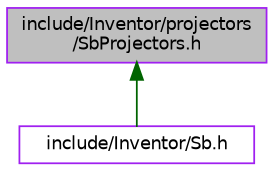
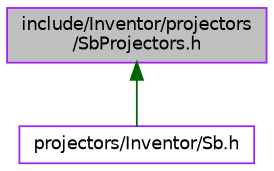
(137, 145) -> (137, 145)
